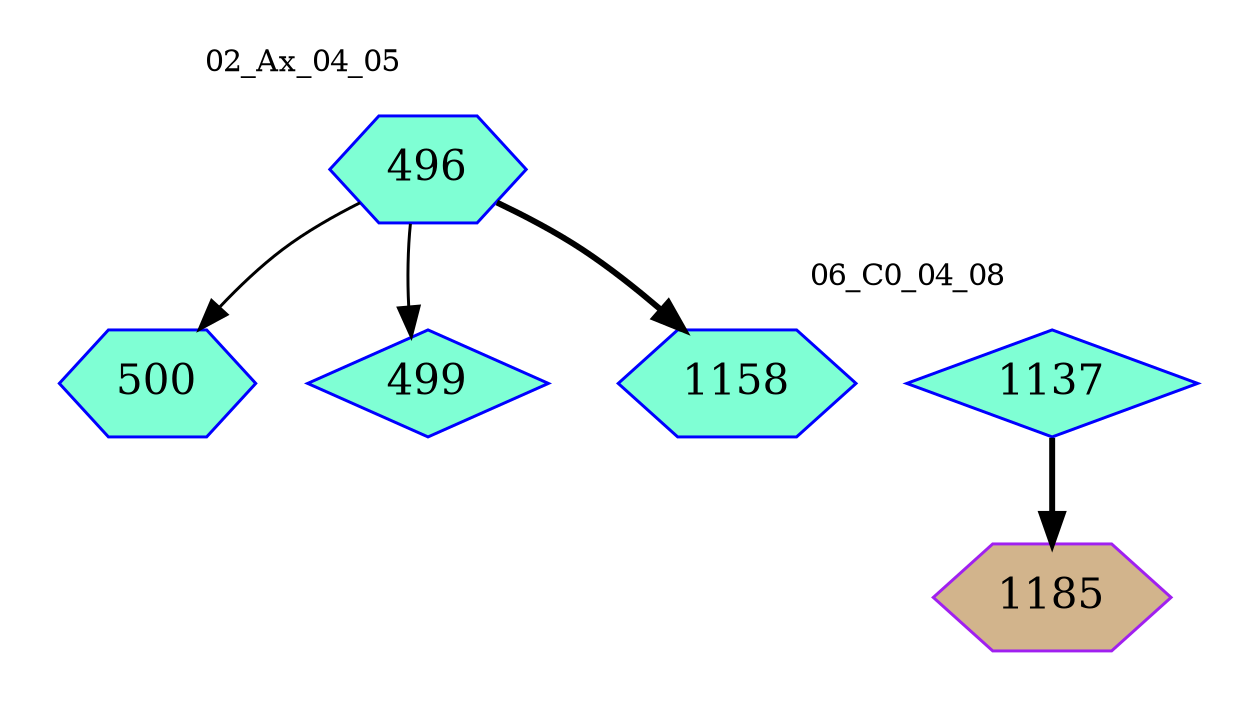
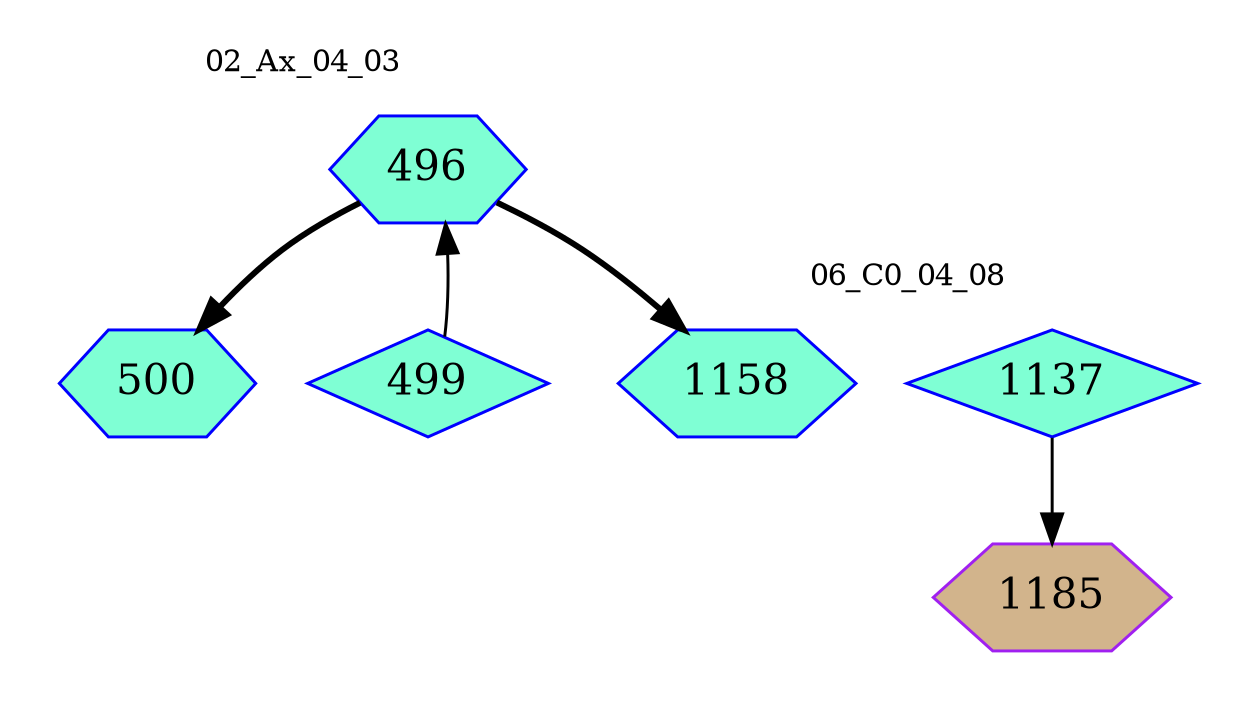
(303, 64) -> (303, 64)
(285, 248) -> (285, 248)
(408, 265) -> (448, 295)
(1052, 476) -> (1052, 476)
